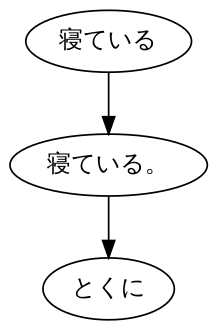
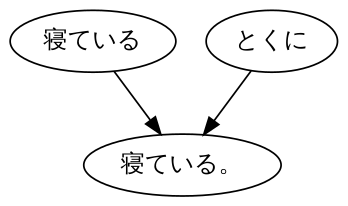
(109, 219) -> (233, 96)
